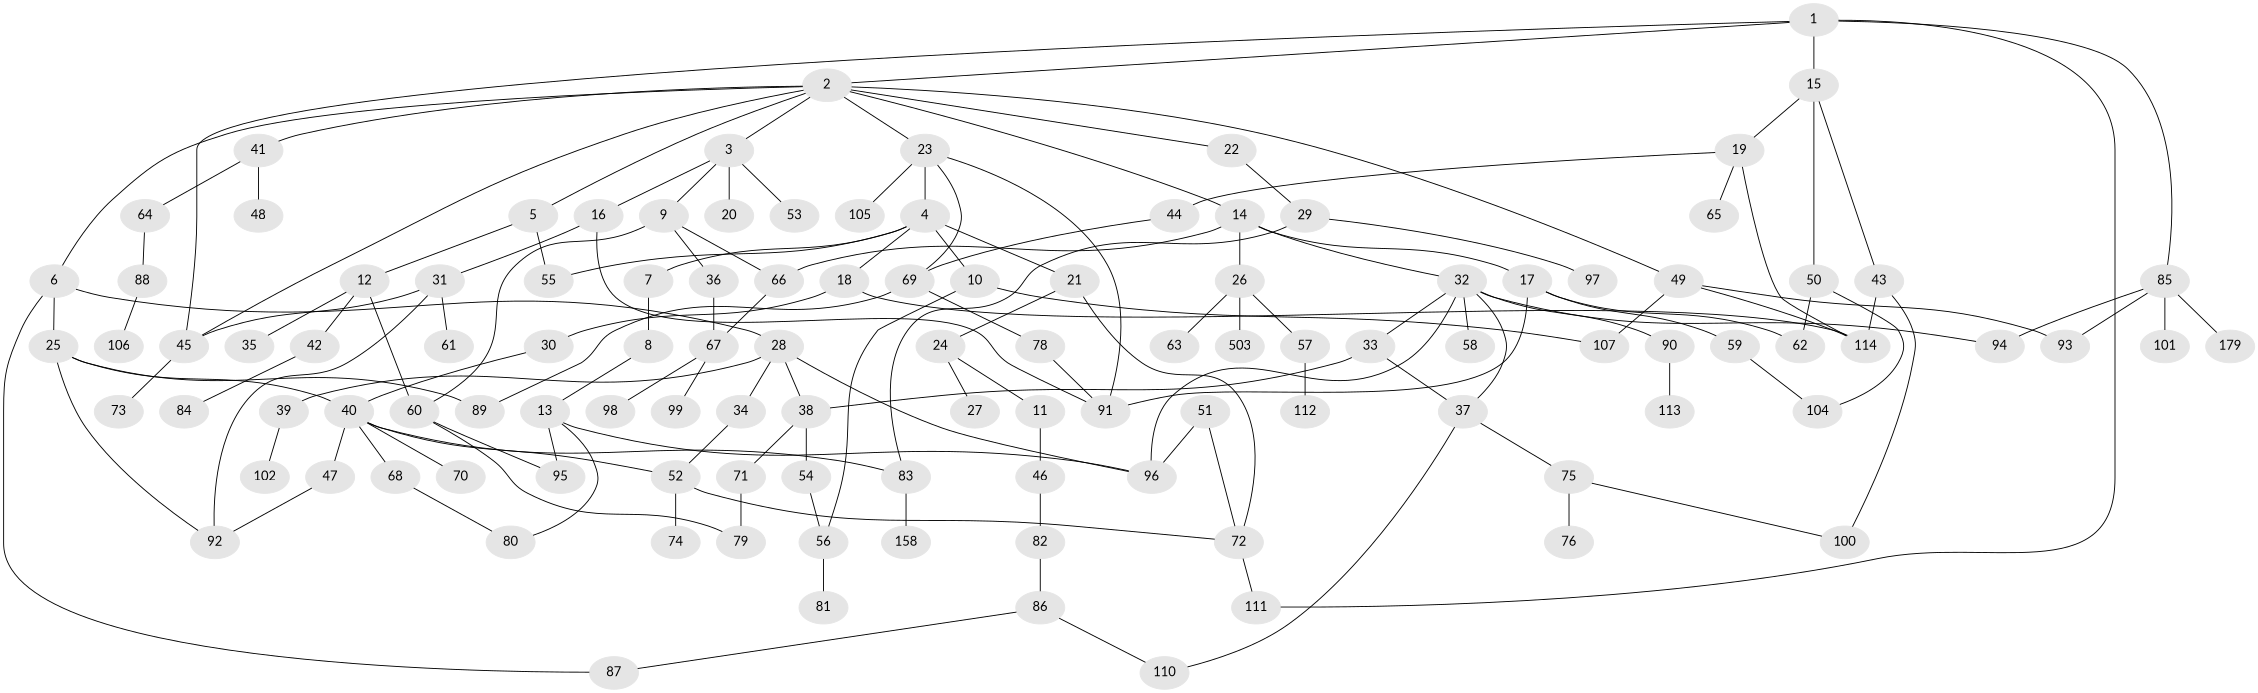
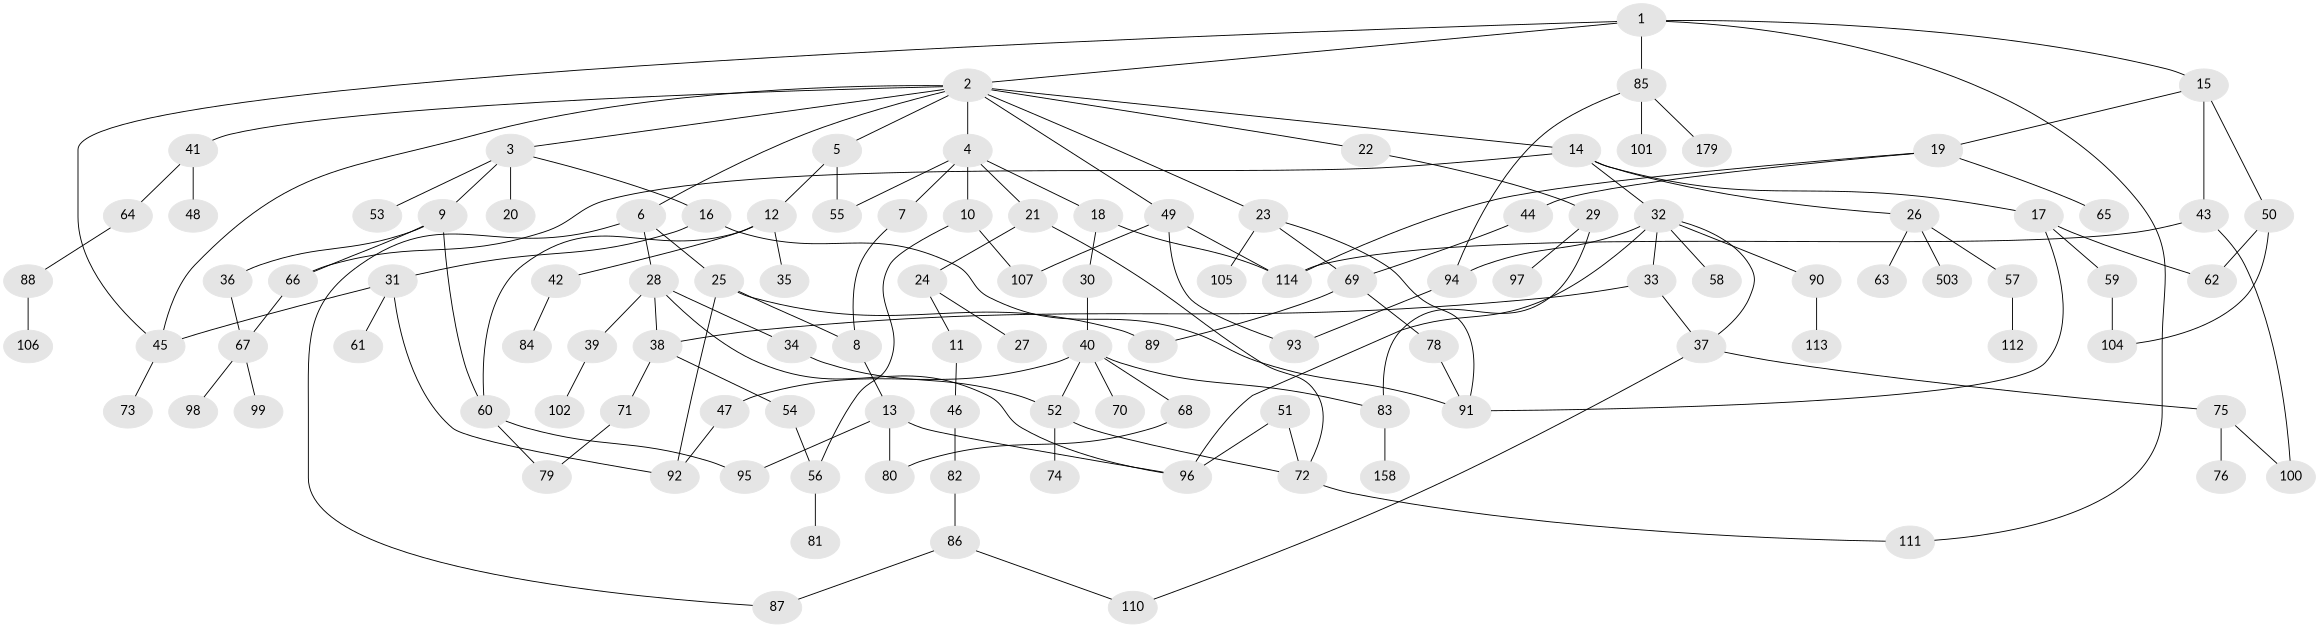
(925, 183) -> (968, 118)
(2121, 310) -> (1367, 316)
(201, 379) -> (788, 314)
